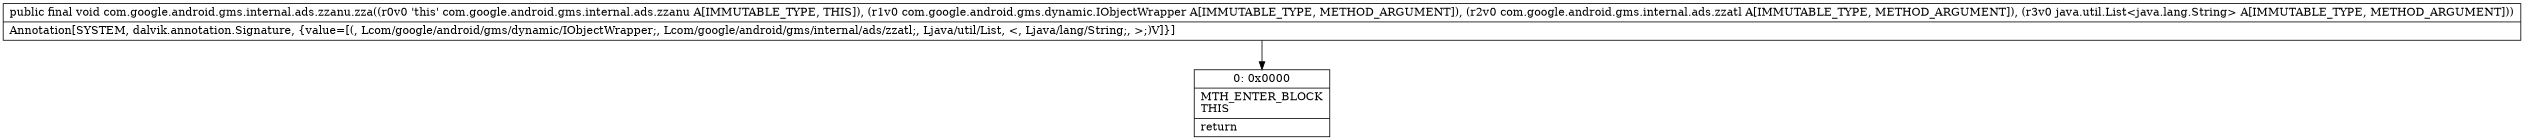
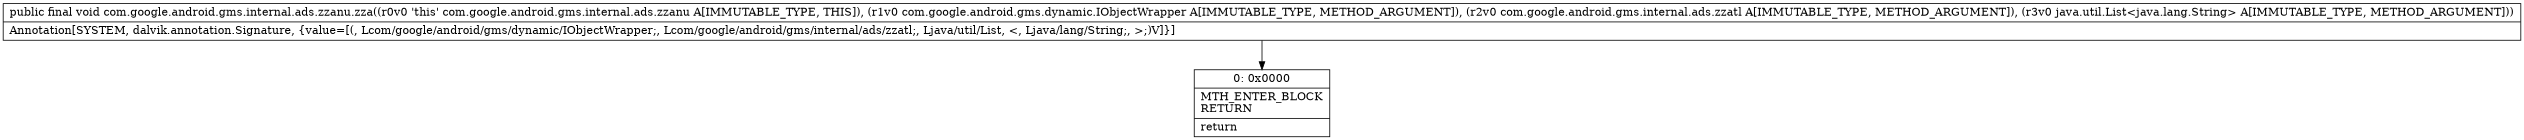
(1215, 109) -> (1227, 109)
